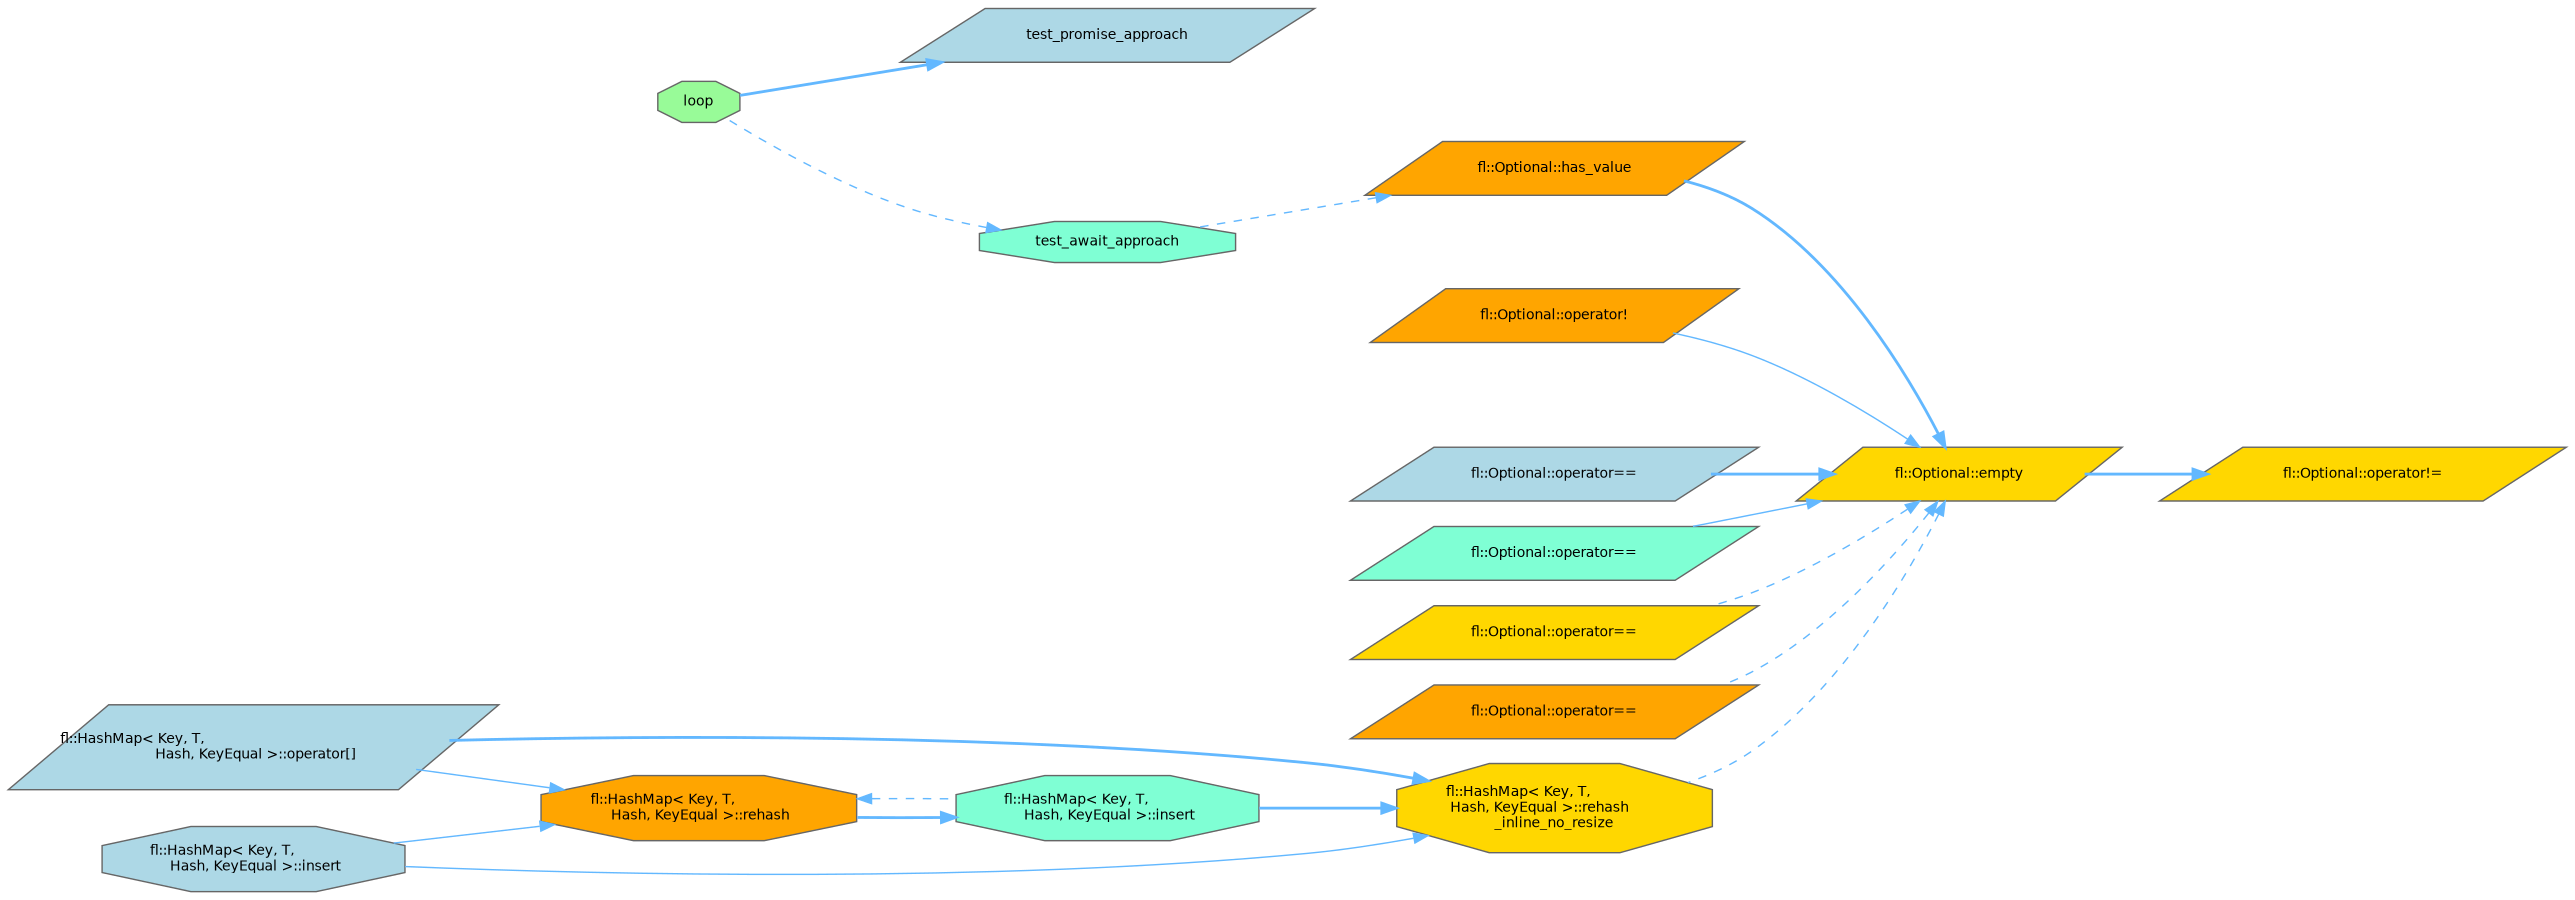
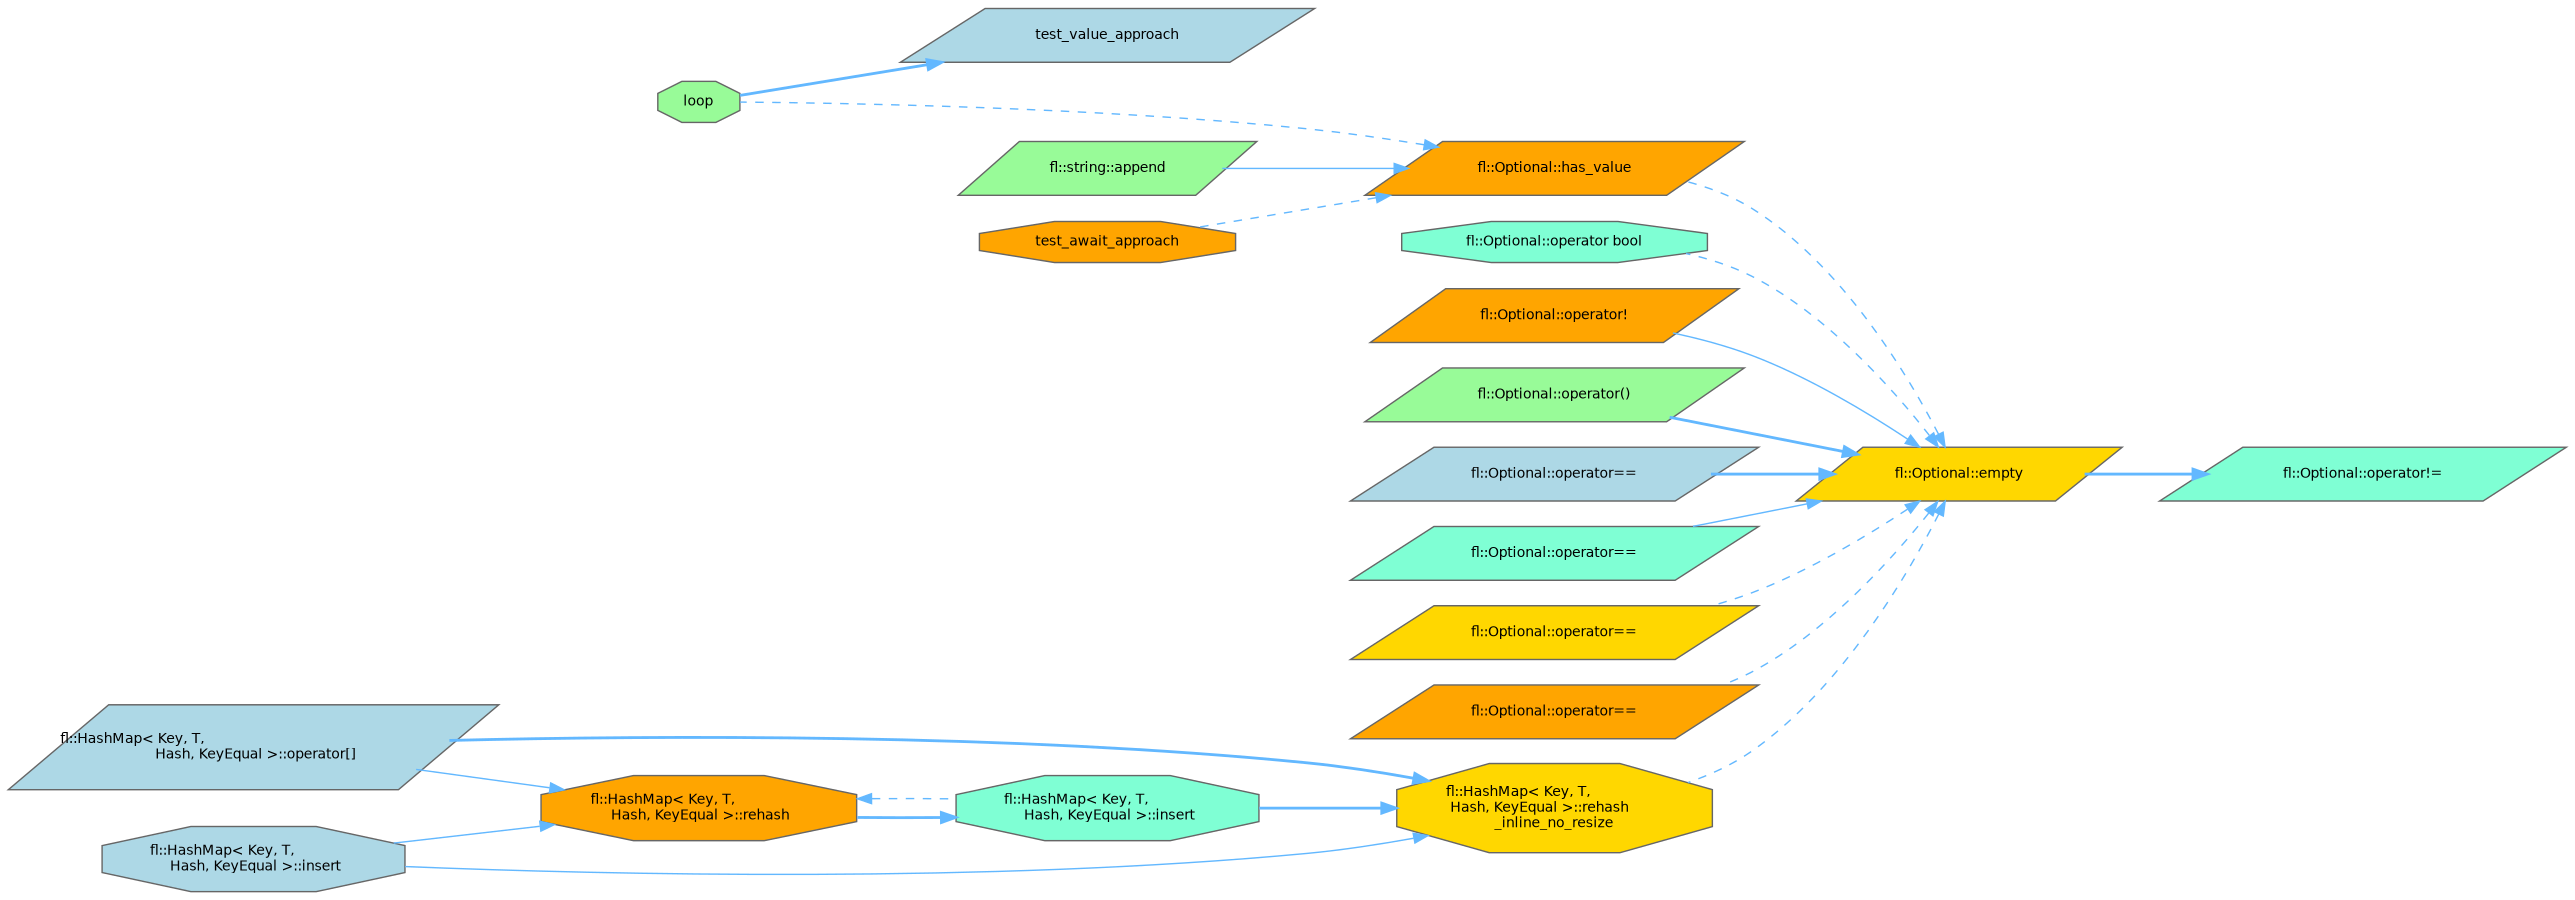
(1108, 35) -> (1108, 35)
none -> (1108, 168)
(851, 185) -> (1083, 112)
(1108, 242) -> (1108, 242)
none -> (1555, 242)
(1835, 281) -> (1835, 281)
none -> (1555, 395)
(2363, 474) -> (2363, 474)
